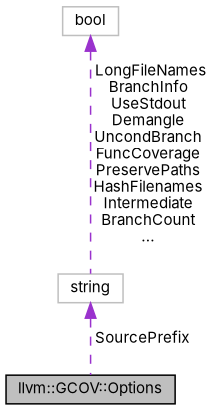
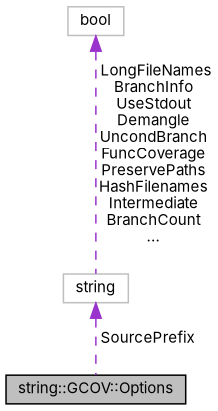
(91, 390) -> (96, 390)
